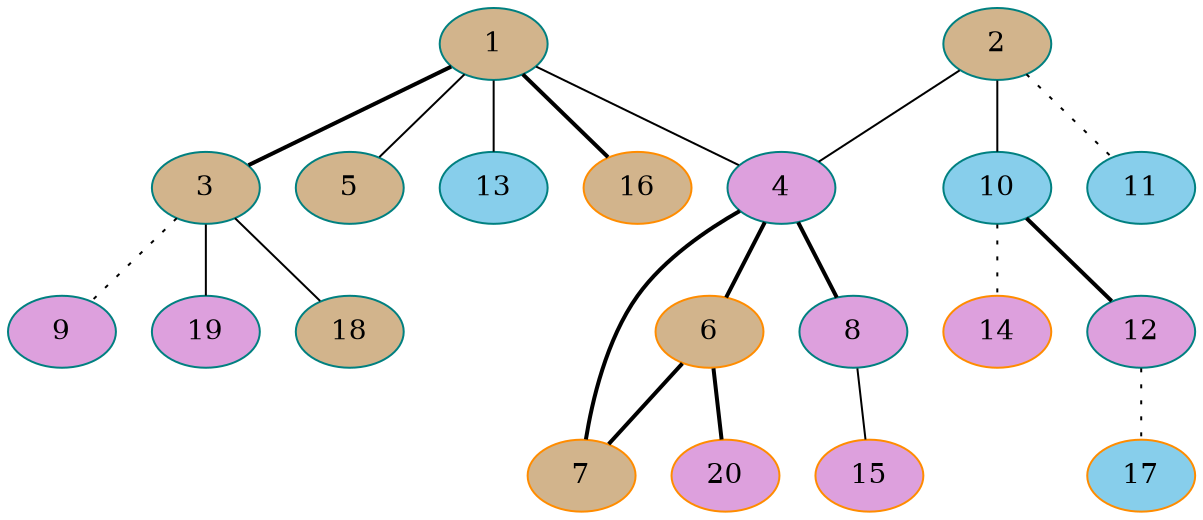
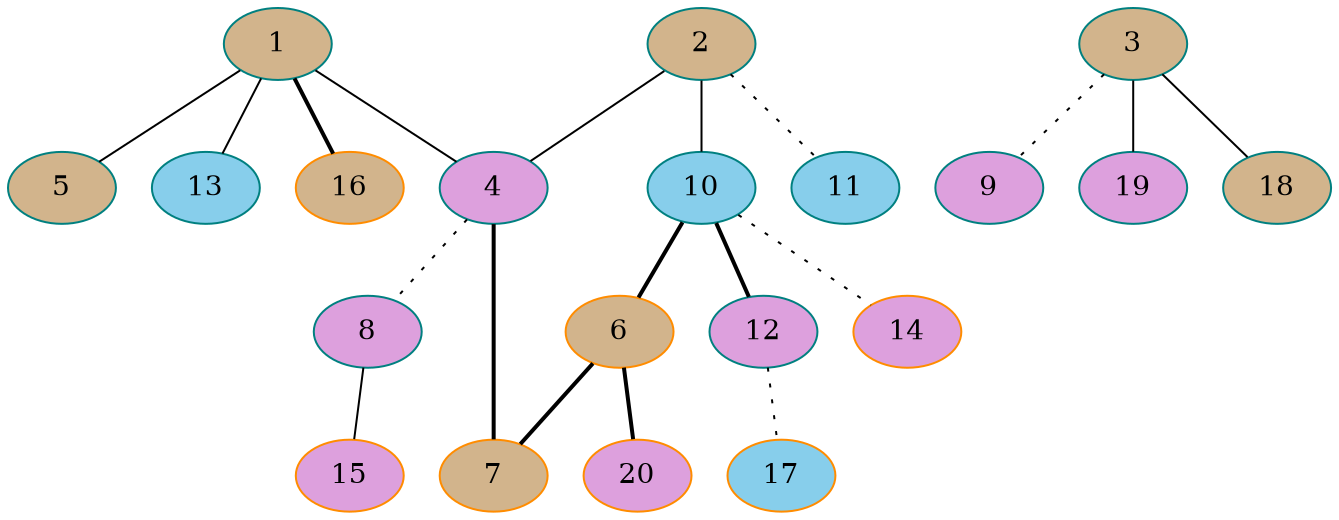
(350, 116) -> none
(745, 260) -> (660, 260)
(817, 260) -> (431, 260)
